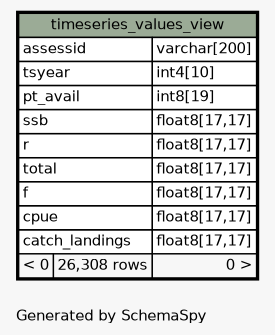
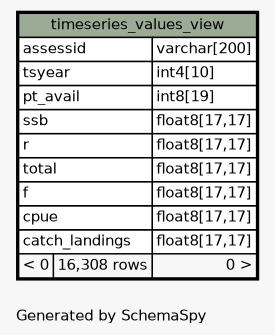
(103, 265) -> (103, 265)
